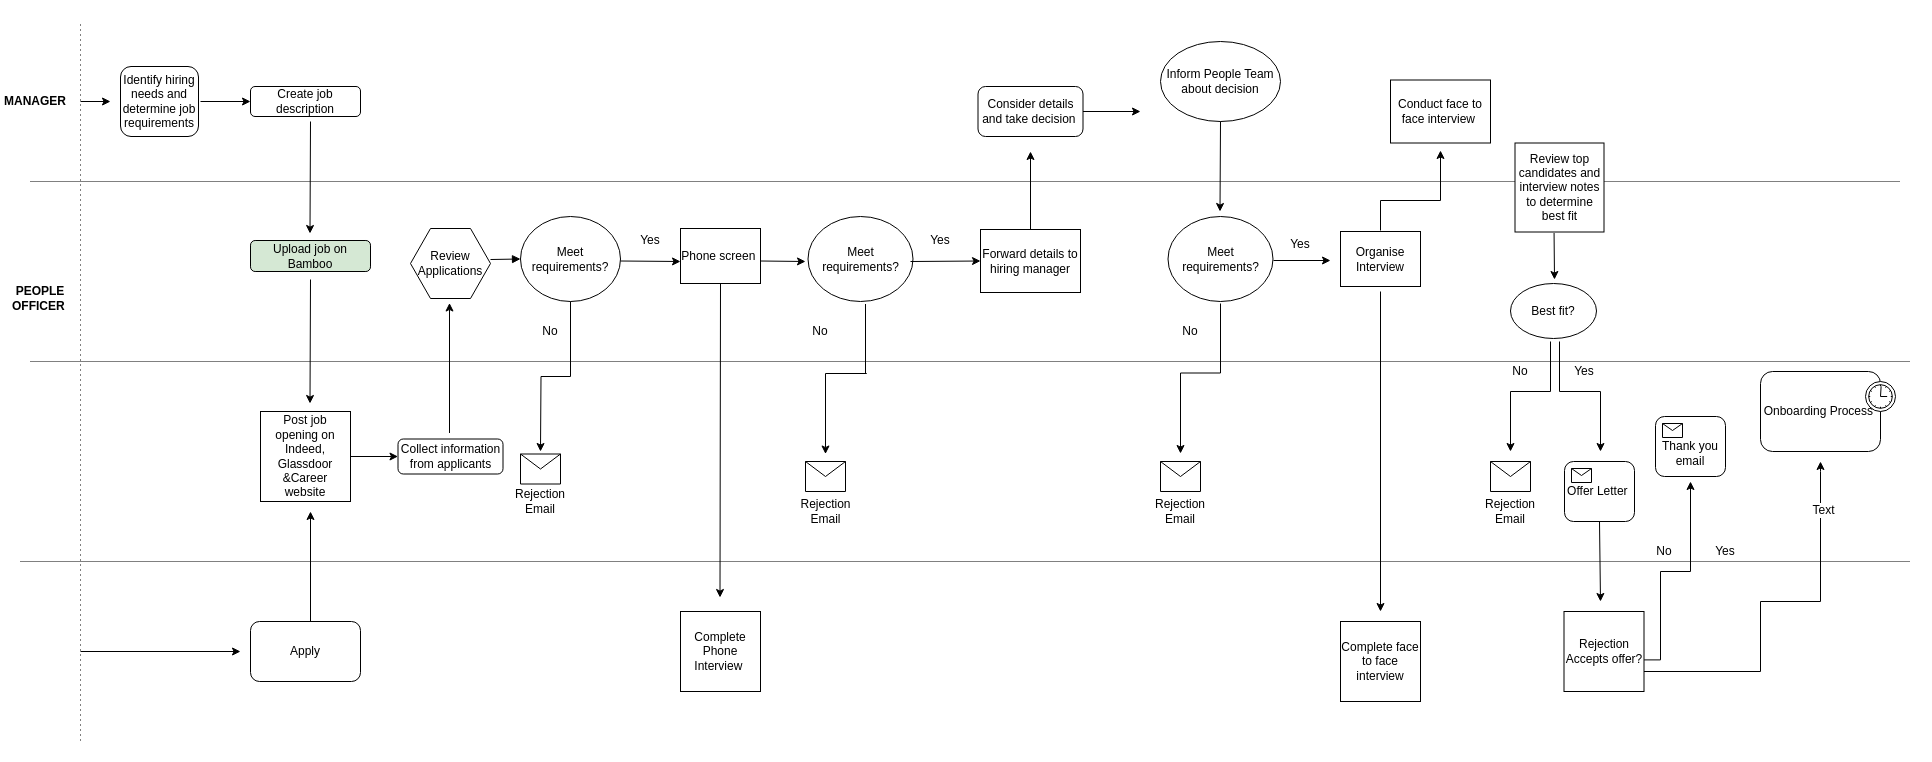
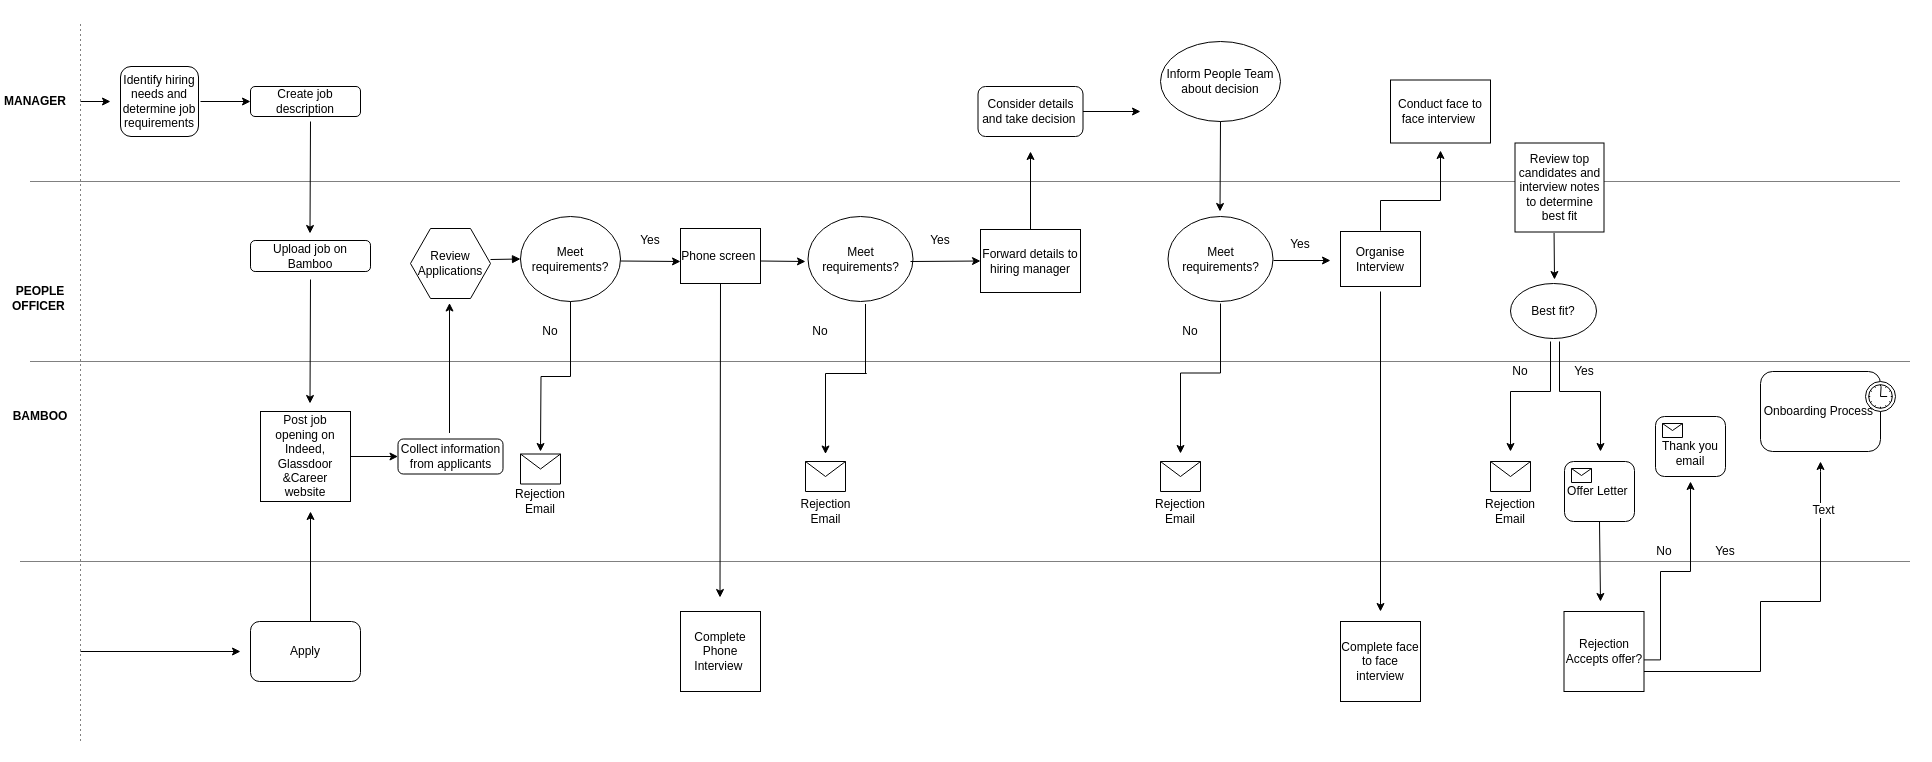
(311, 256) -> (311, 256)
none -> (41, 417)
